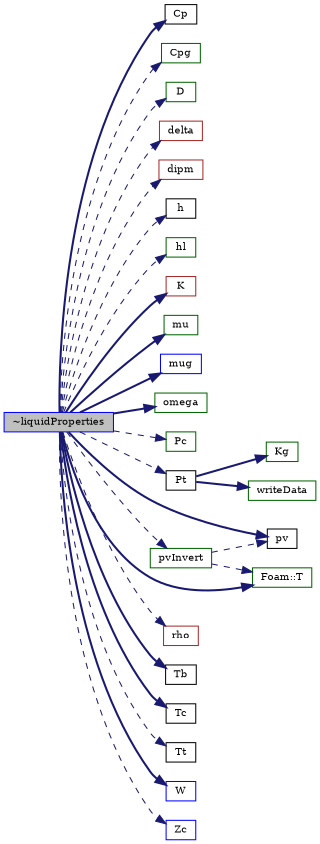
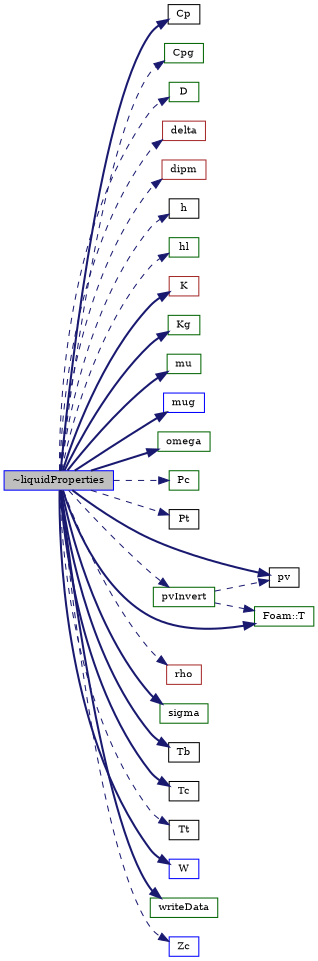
(226, 468) -> (105, 399)
(217, 484) -> (92, 695)
none -> (184, 714)
